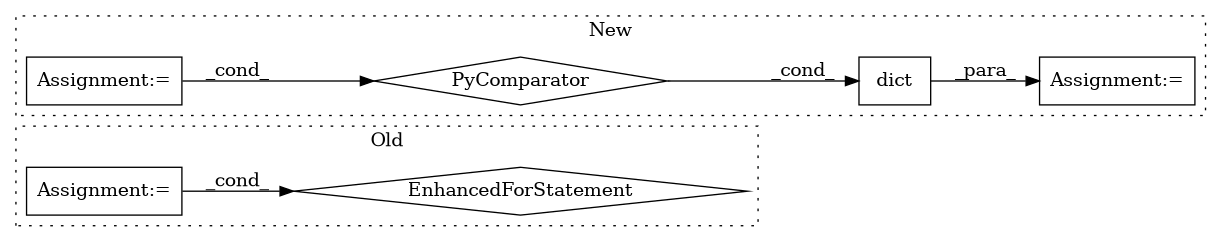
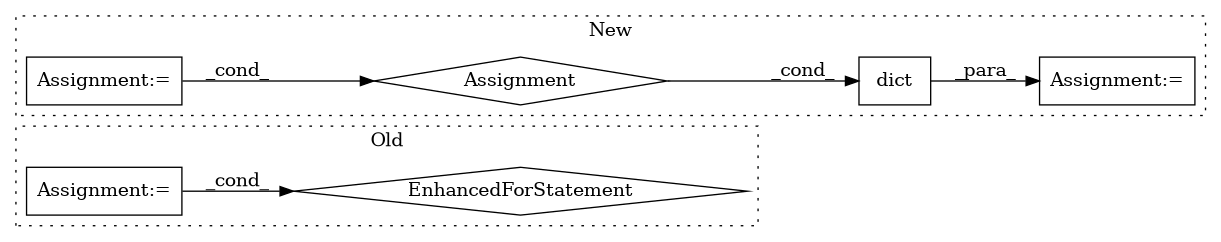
(520, 81) -> (520, 81)
